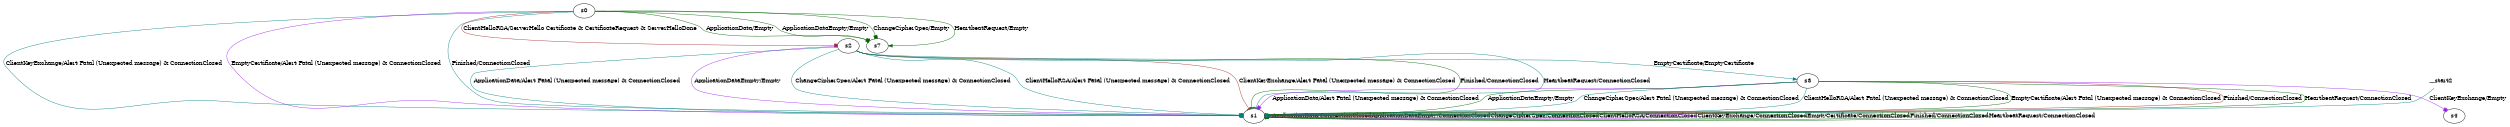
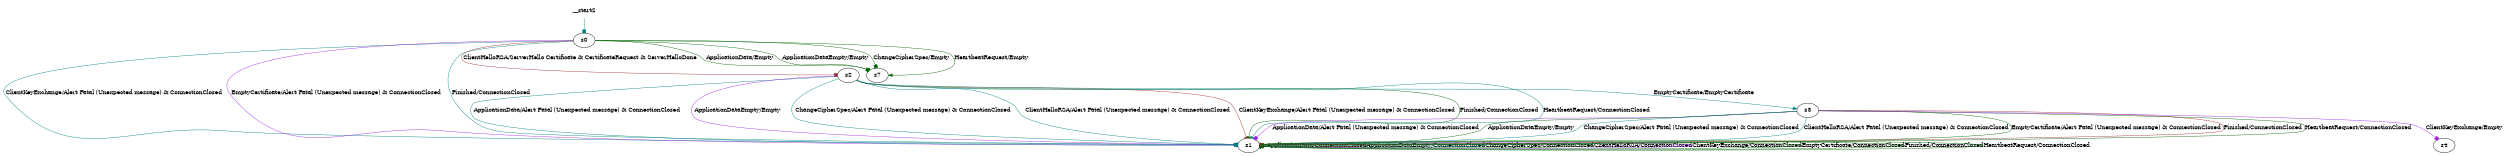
(1854, 112) -> (584, 24)
